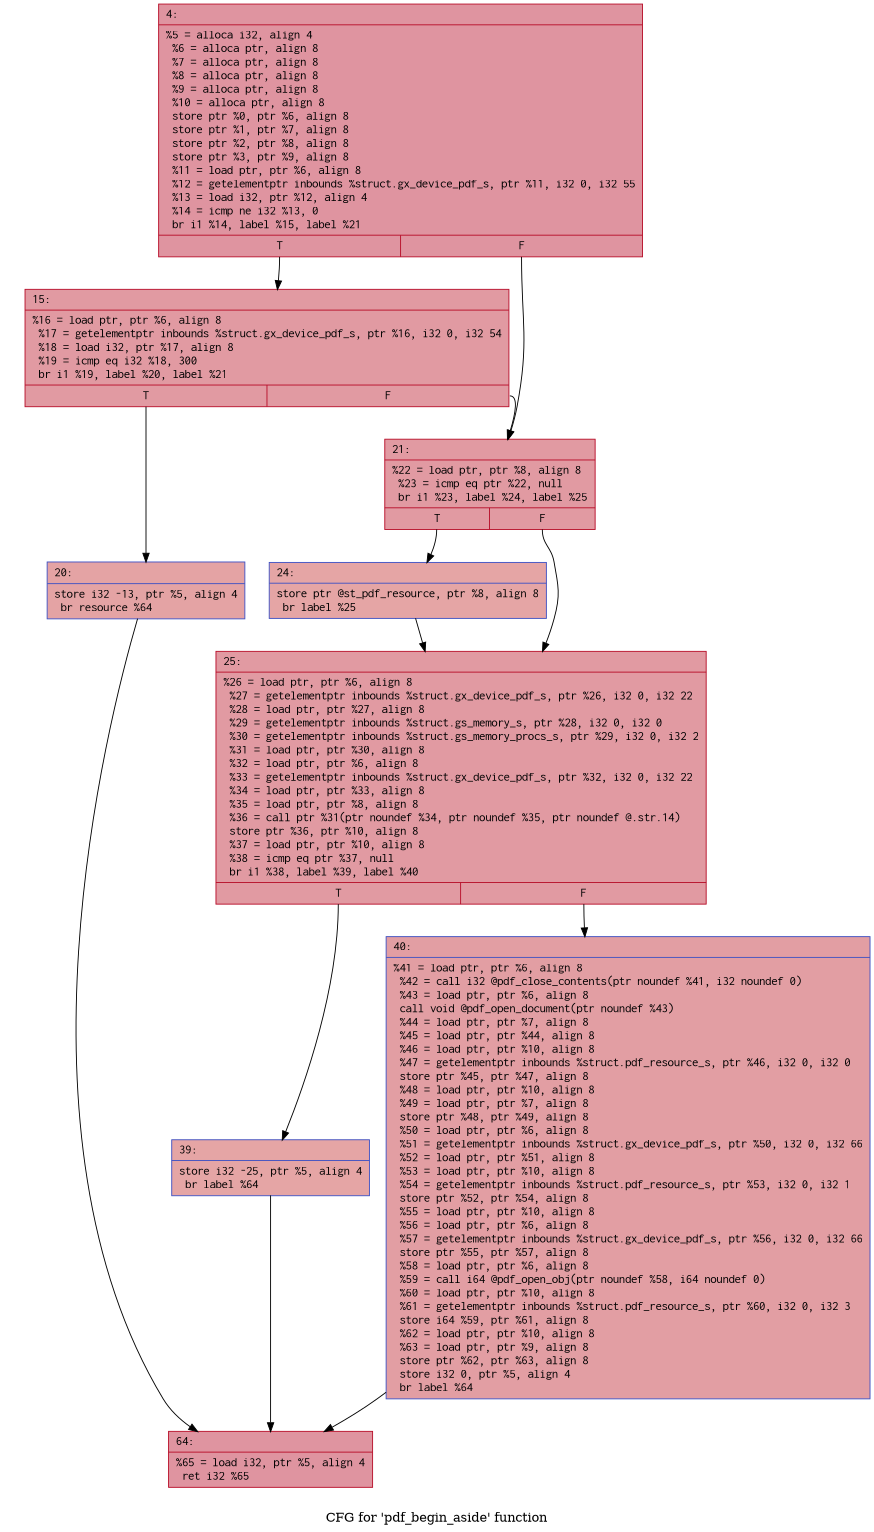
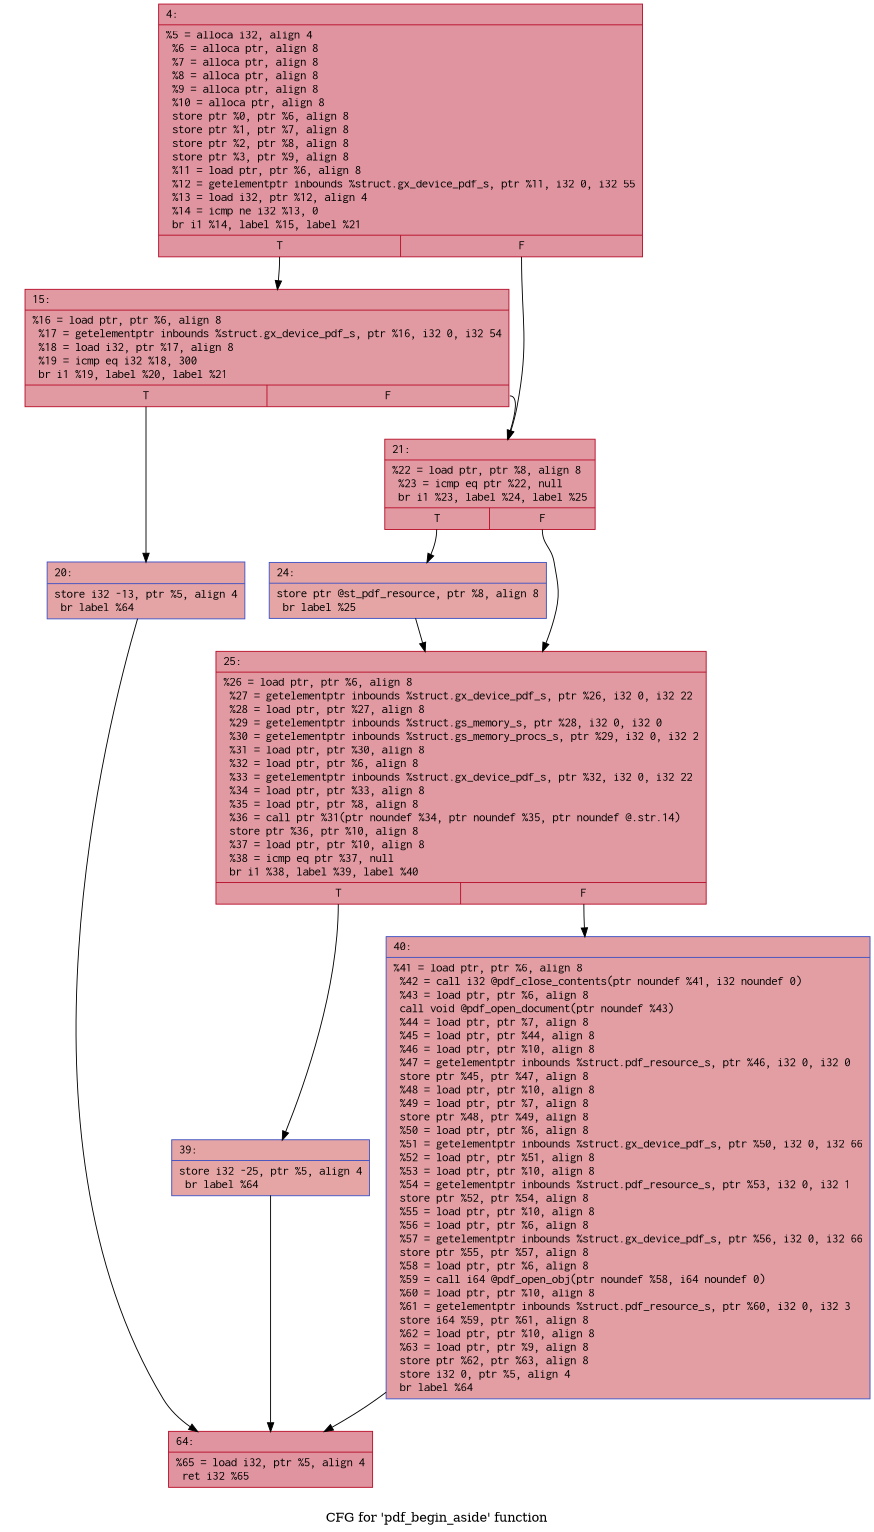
(104, 608) -> (94, 608)
